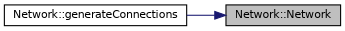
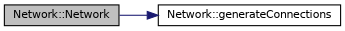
(201, 15) -> (133, 15)
